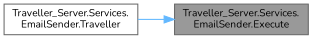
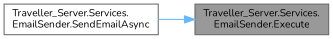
(71, 19) -> (81, 19)
